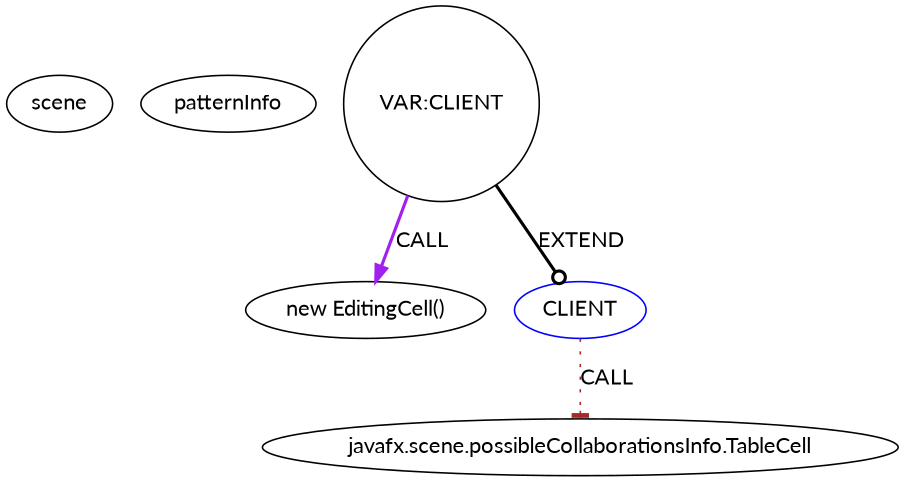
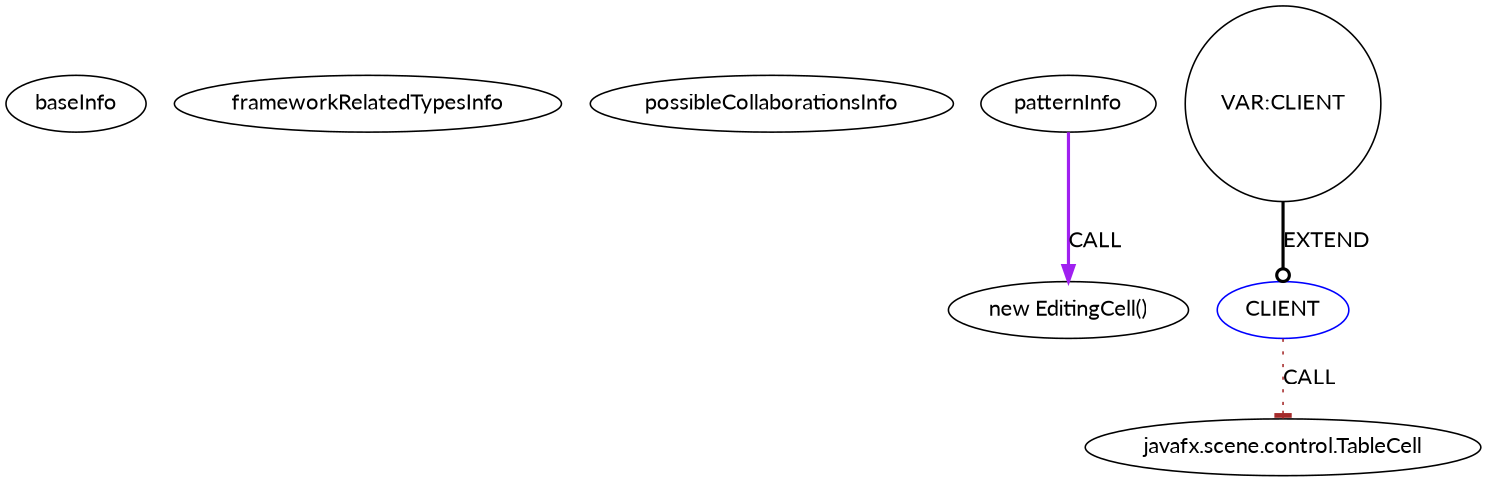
(60, 104) -> (368, 104)
none -> (76, 104)
none -> (772, 104)
(395, 231) -> (1068, 199)
(580, 447) -> (1283, 447)
